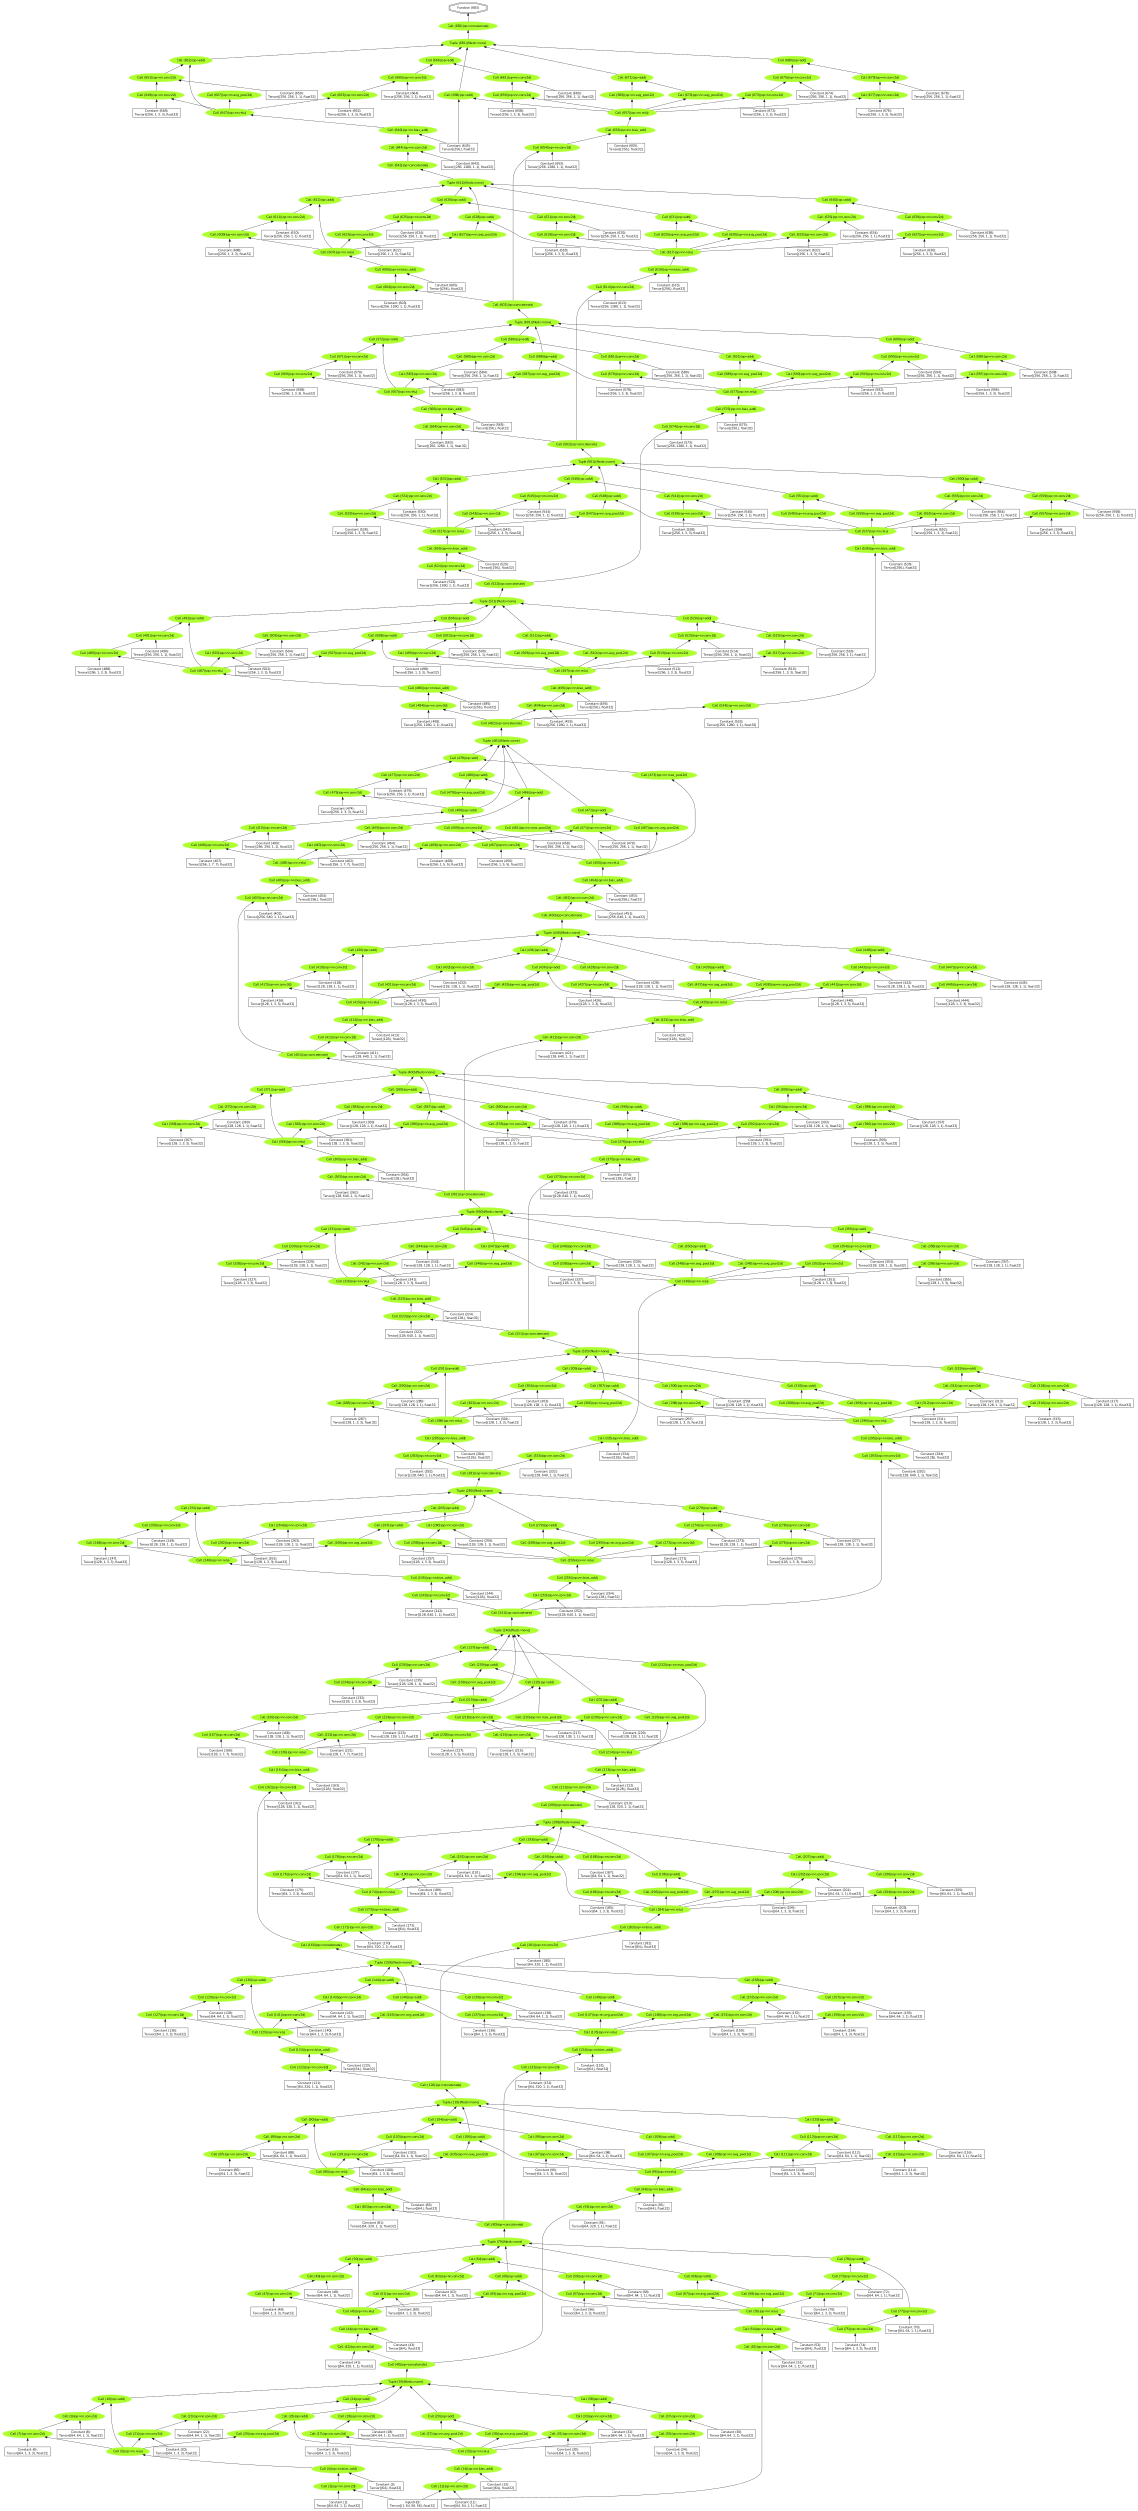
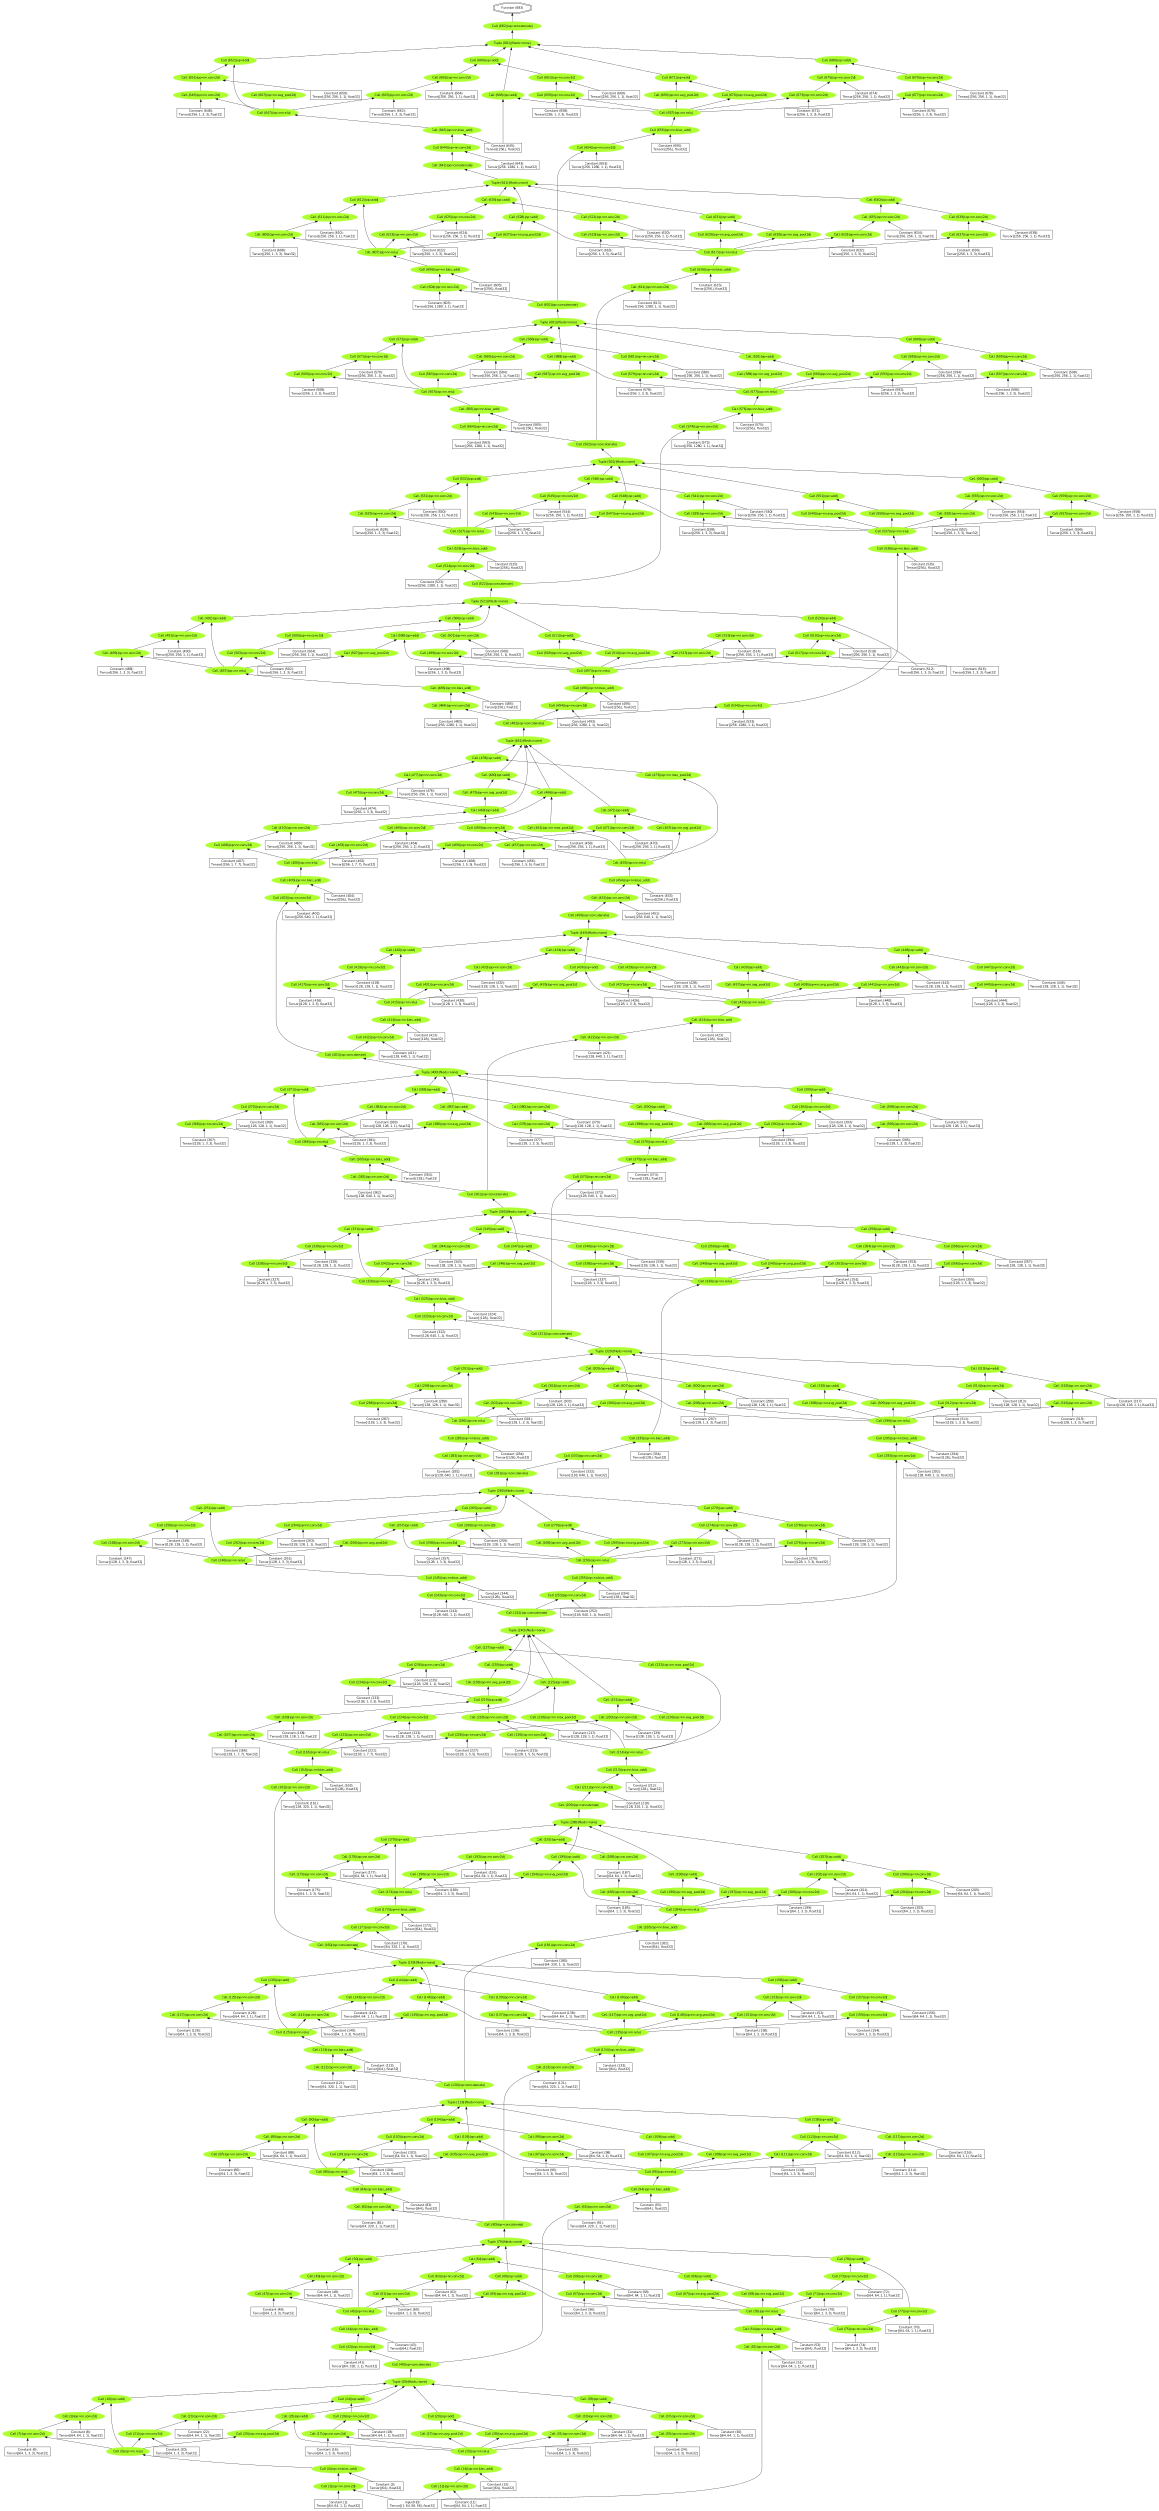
(453, 392) -> none
(697, 628) -> (878, 641)
